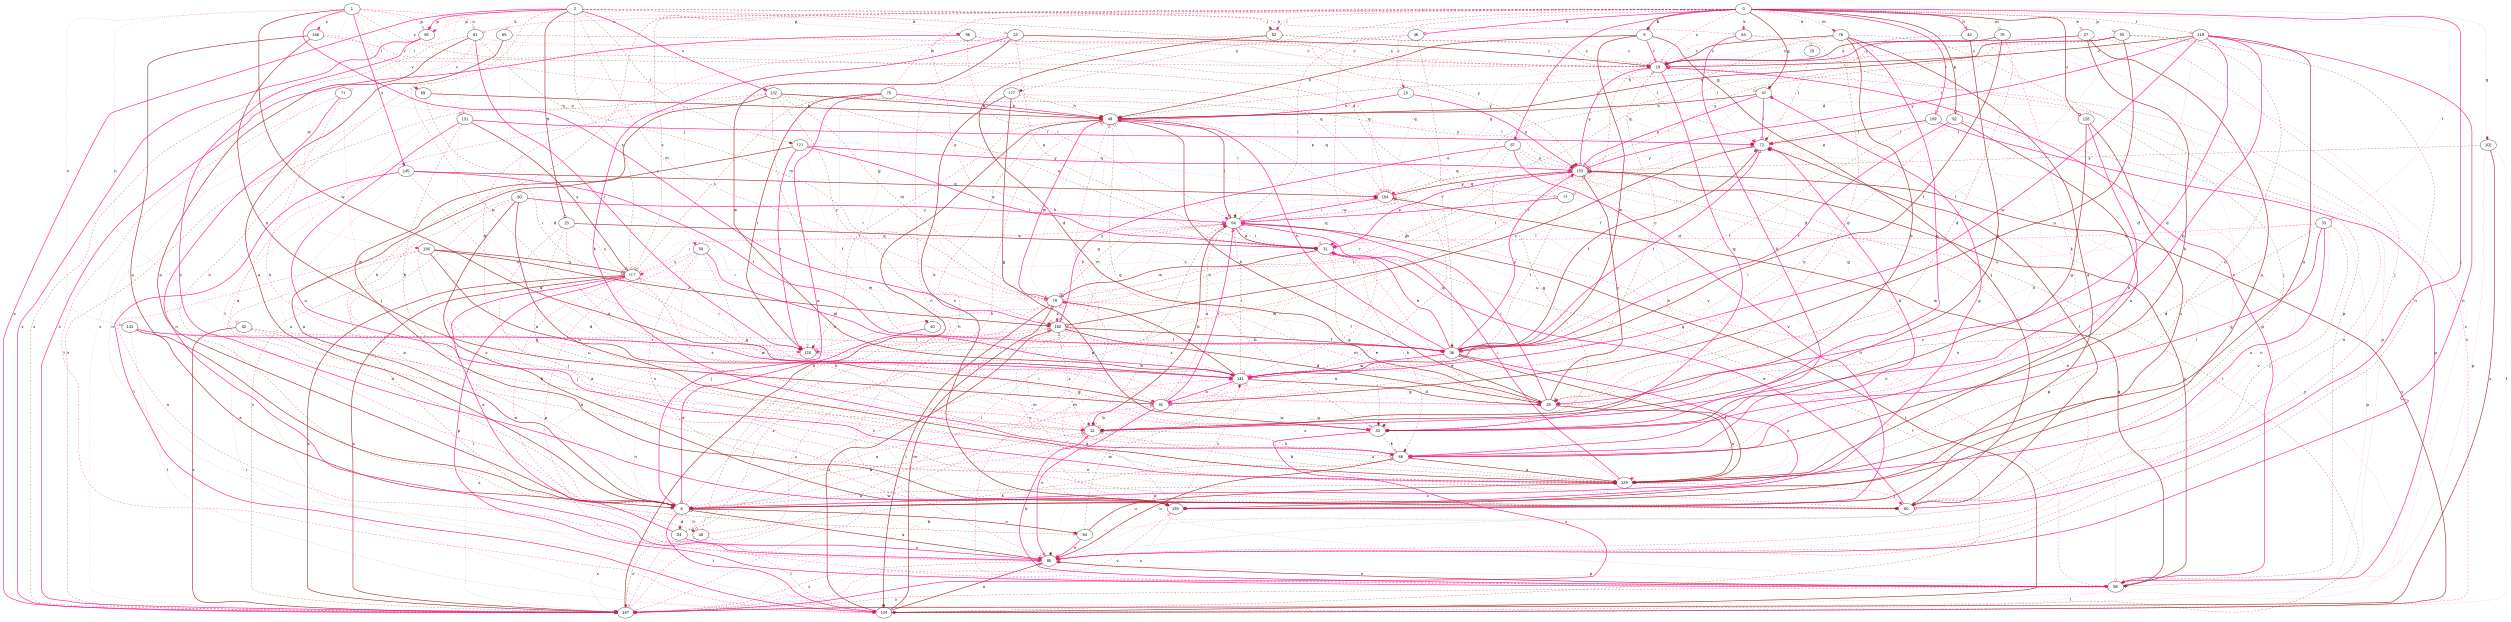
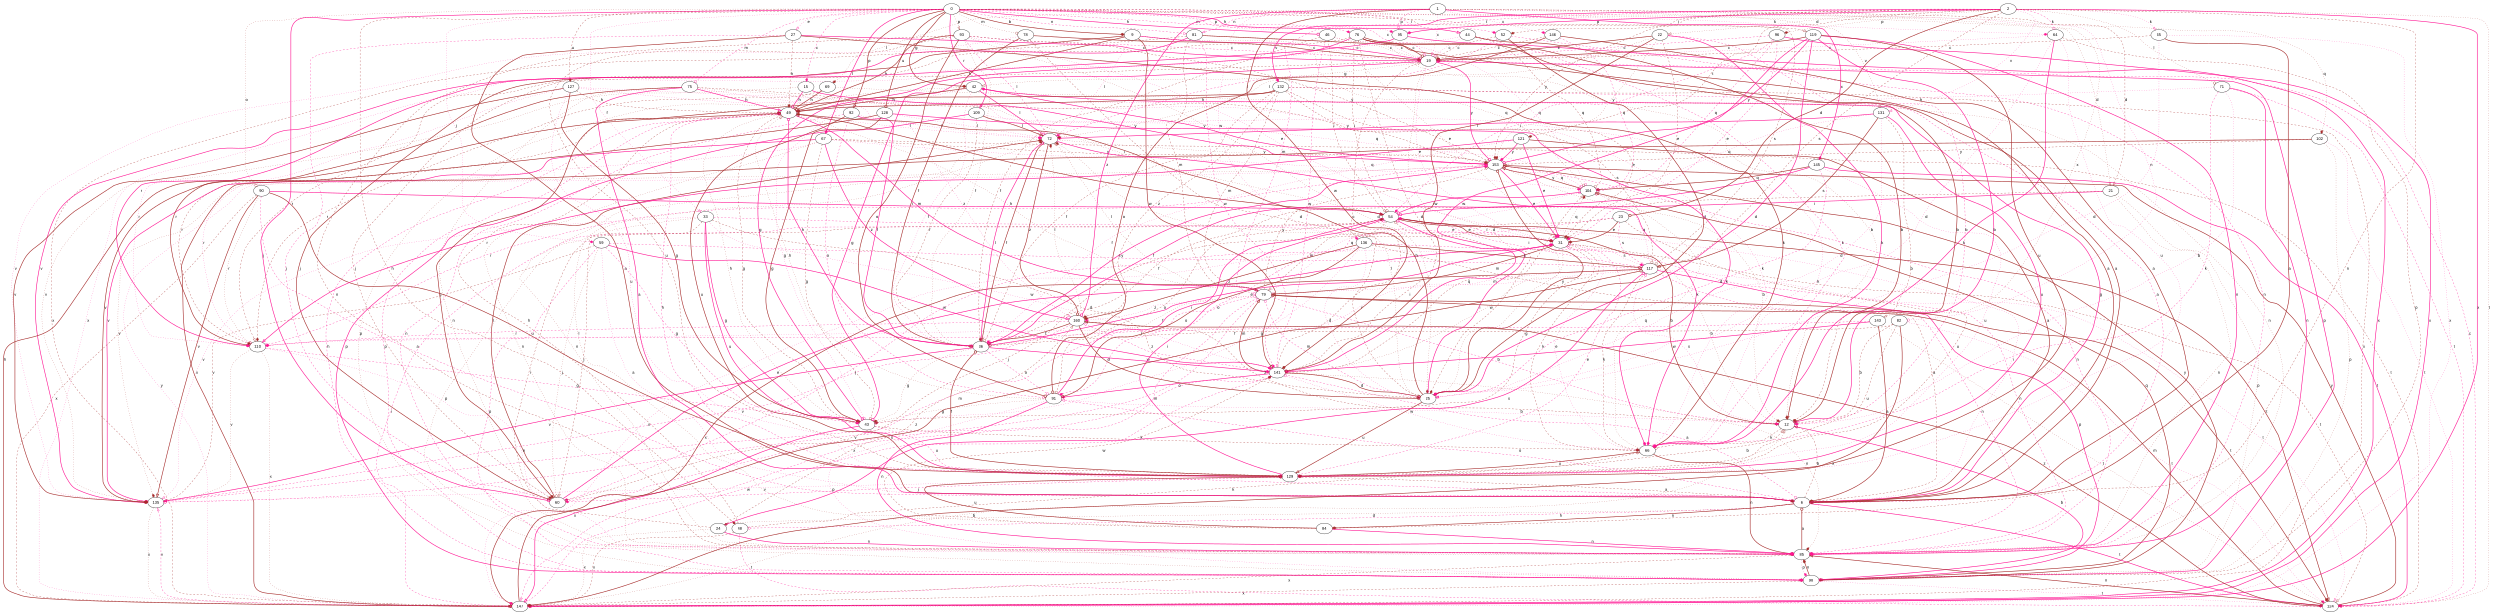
(1812, 51) -> none
(933, 327) -> none
